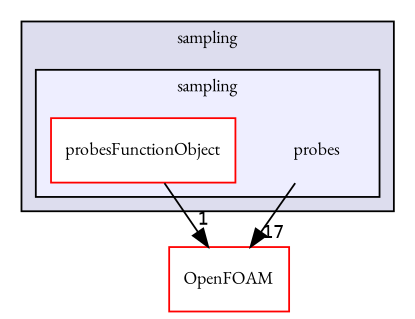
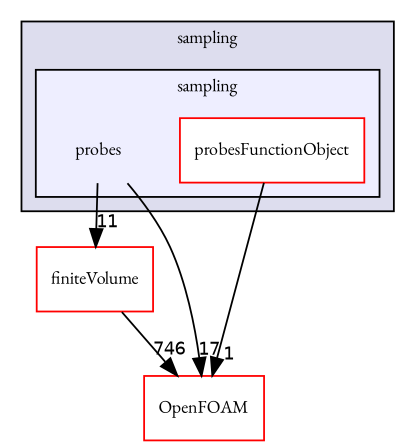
none -> (95, 279)
